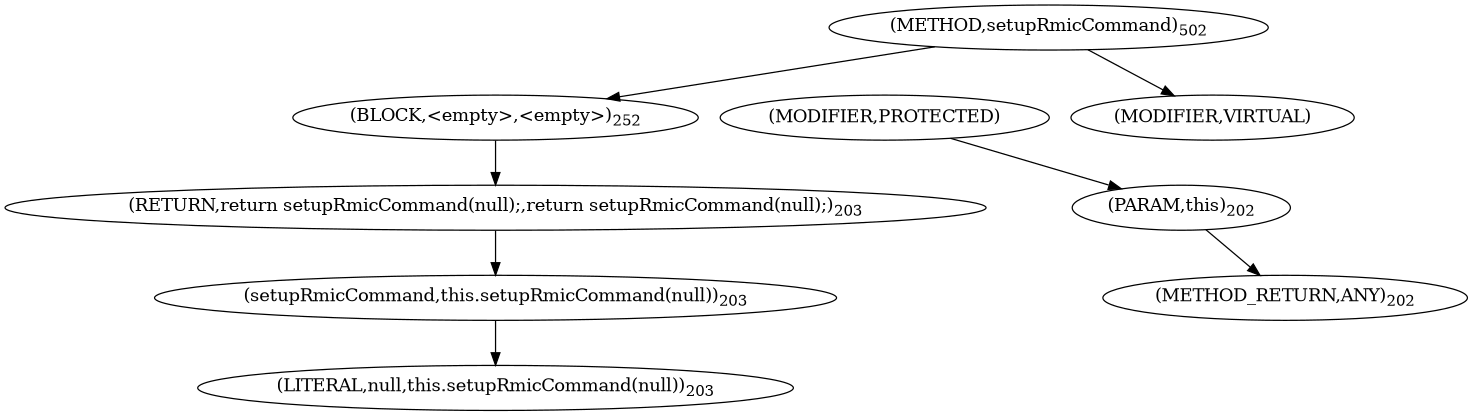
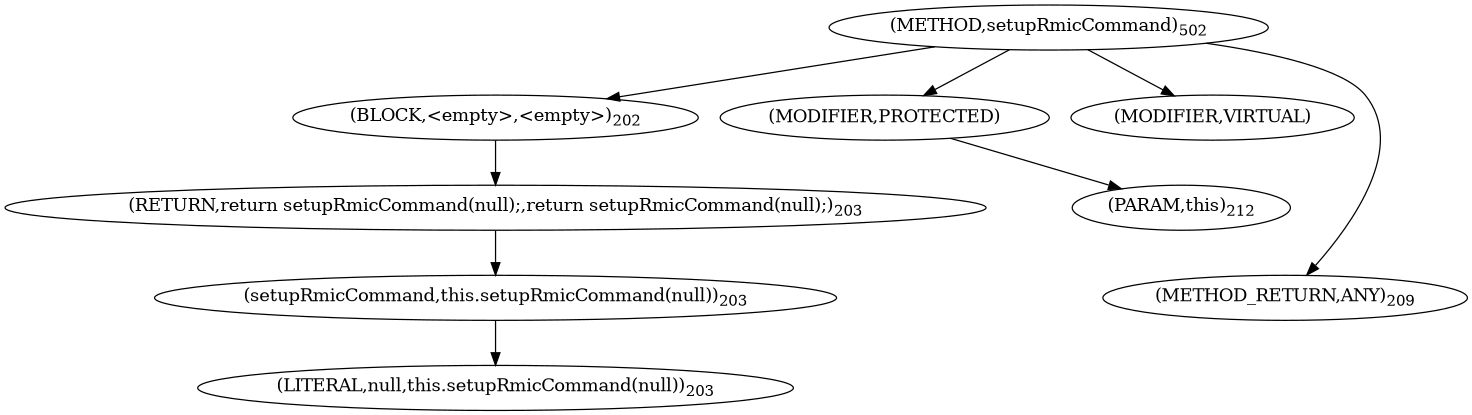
none -> (972, 70)
(627, 116) -> (627, 116)
(1241, 206) -> (1241, 206)
(1228, 248) -> (1371, 105)
(1401, 296) -> (1401, 296)
